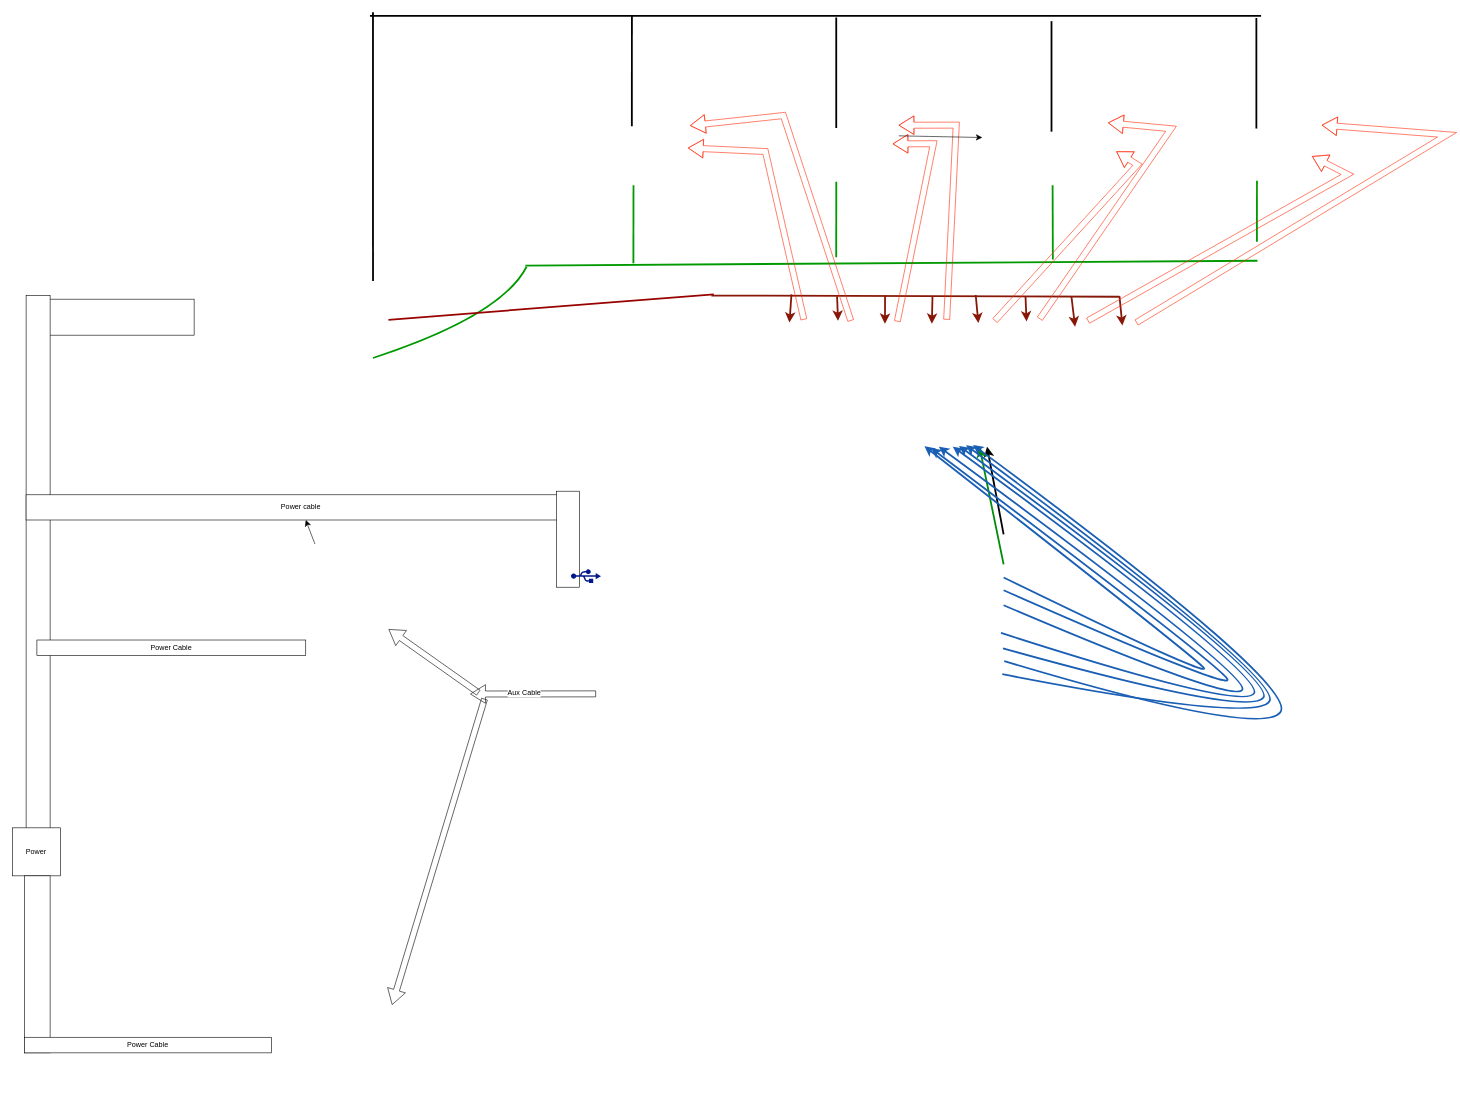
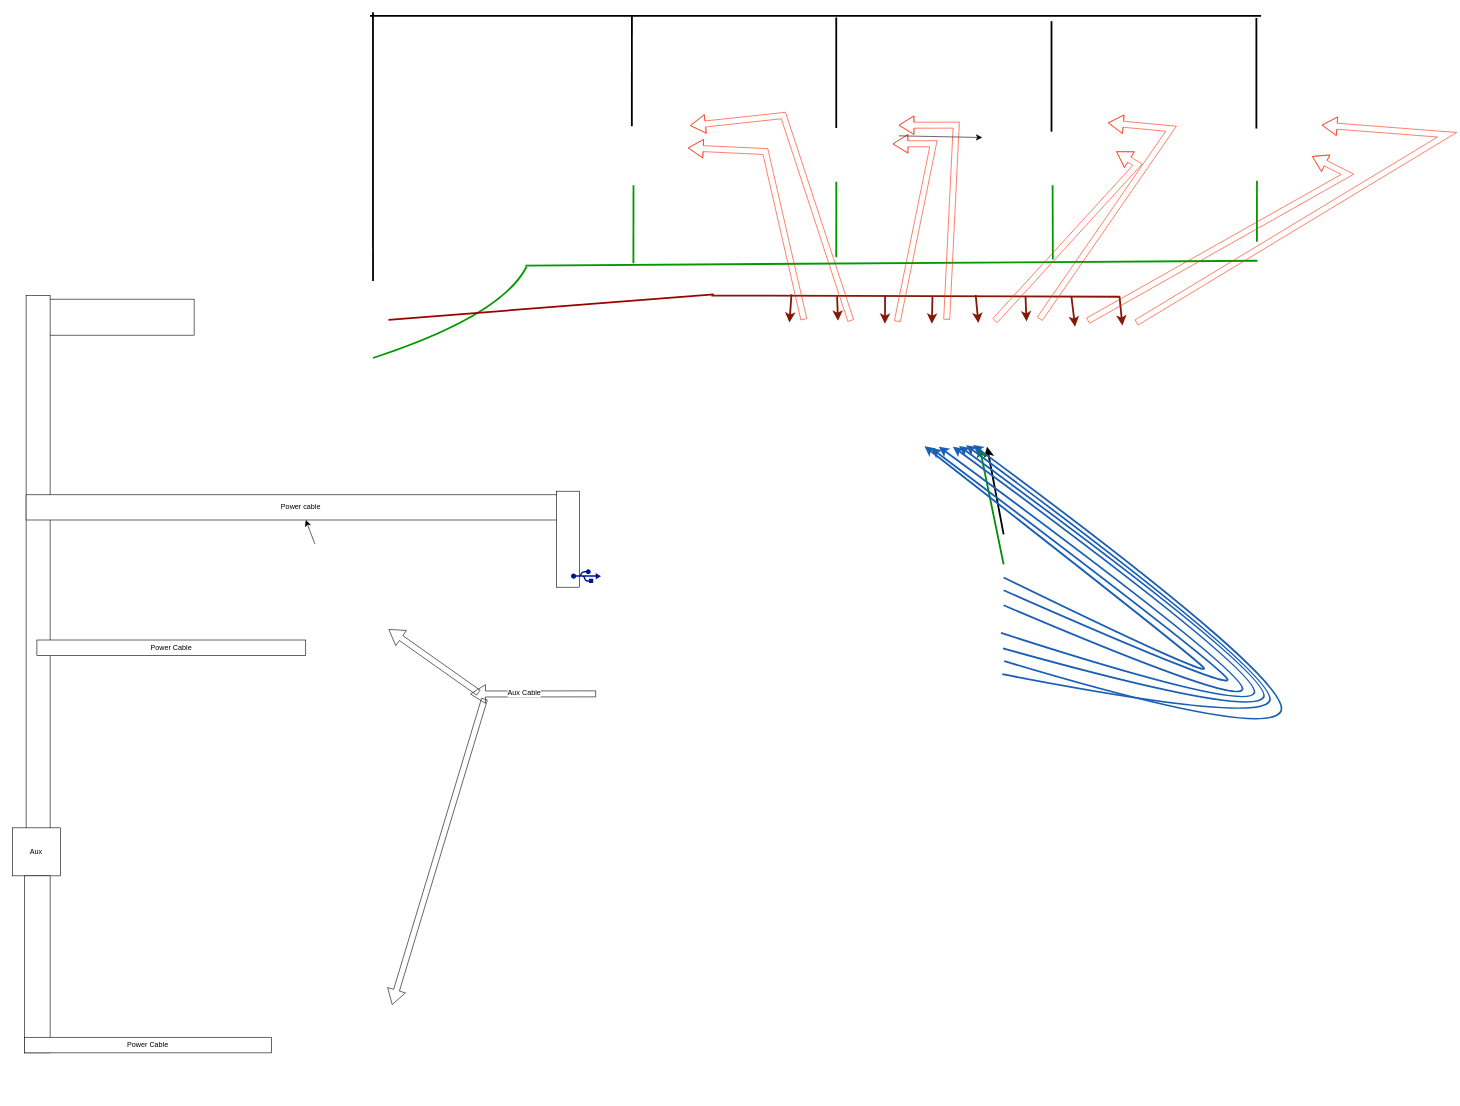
(36, 852) -> (36, 852)
